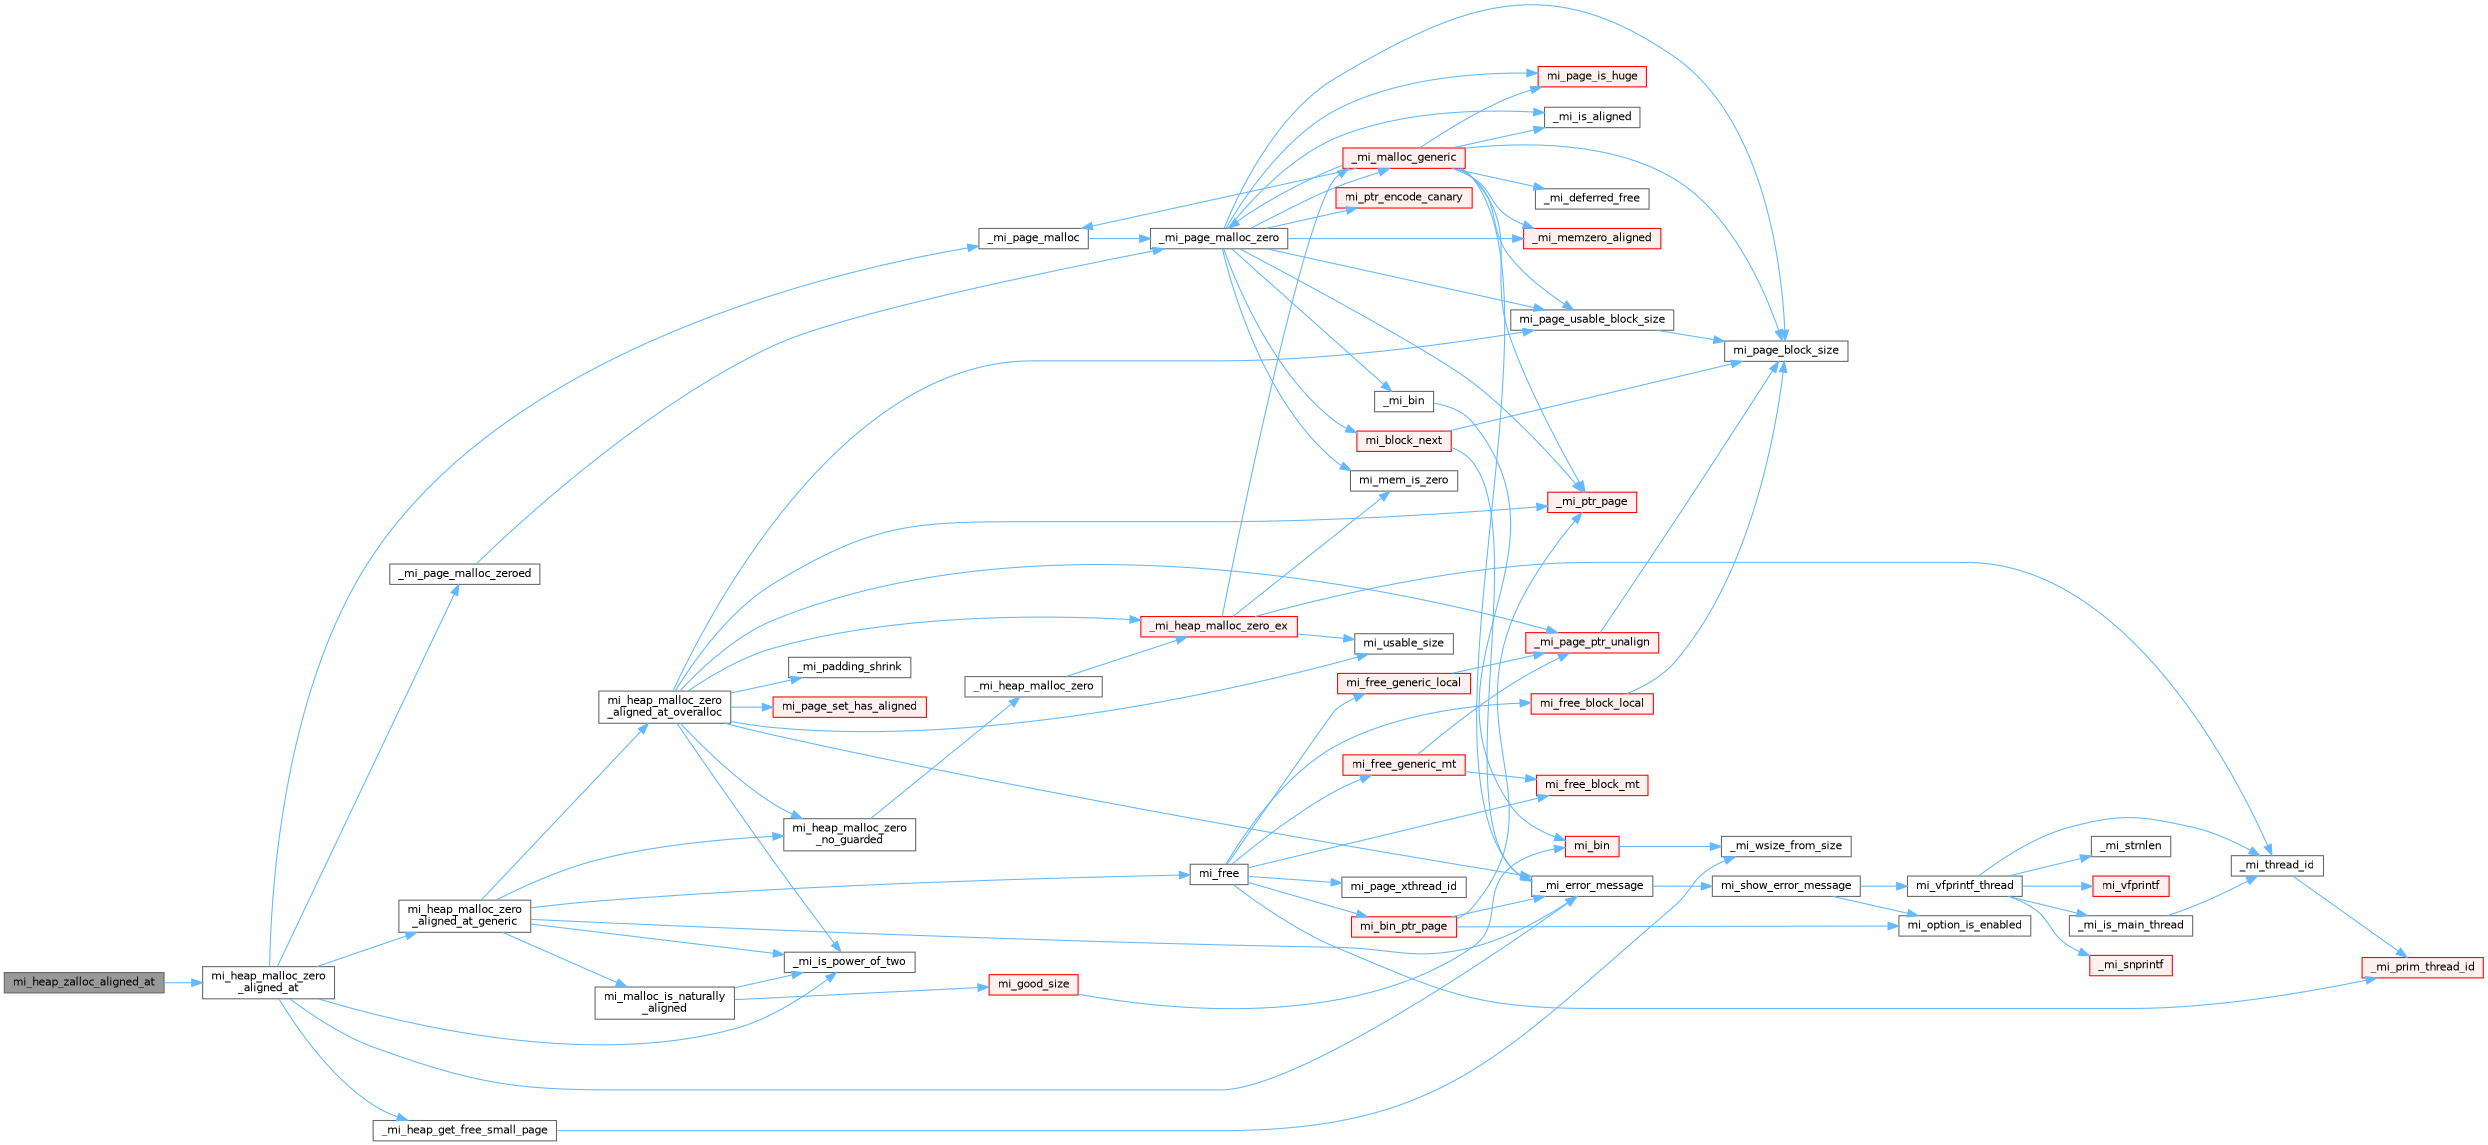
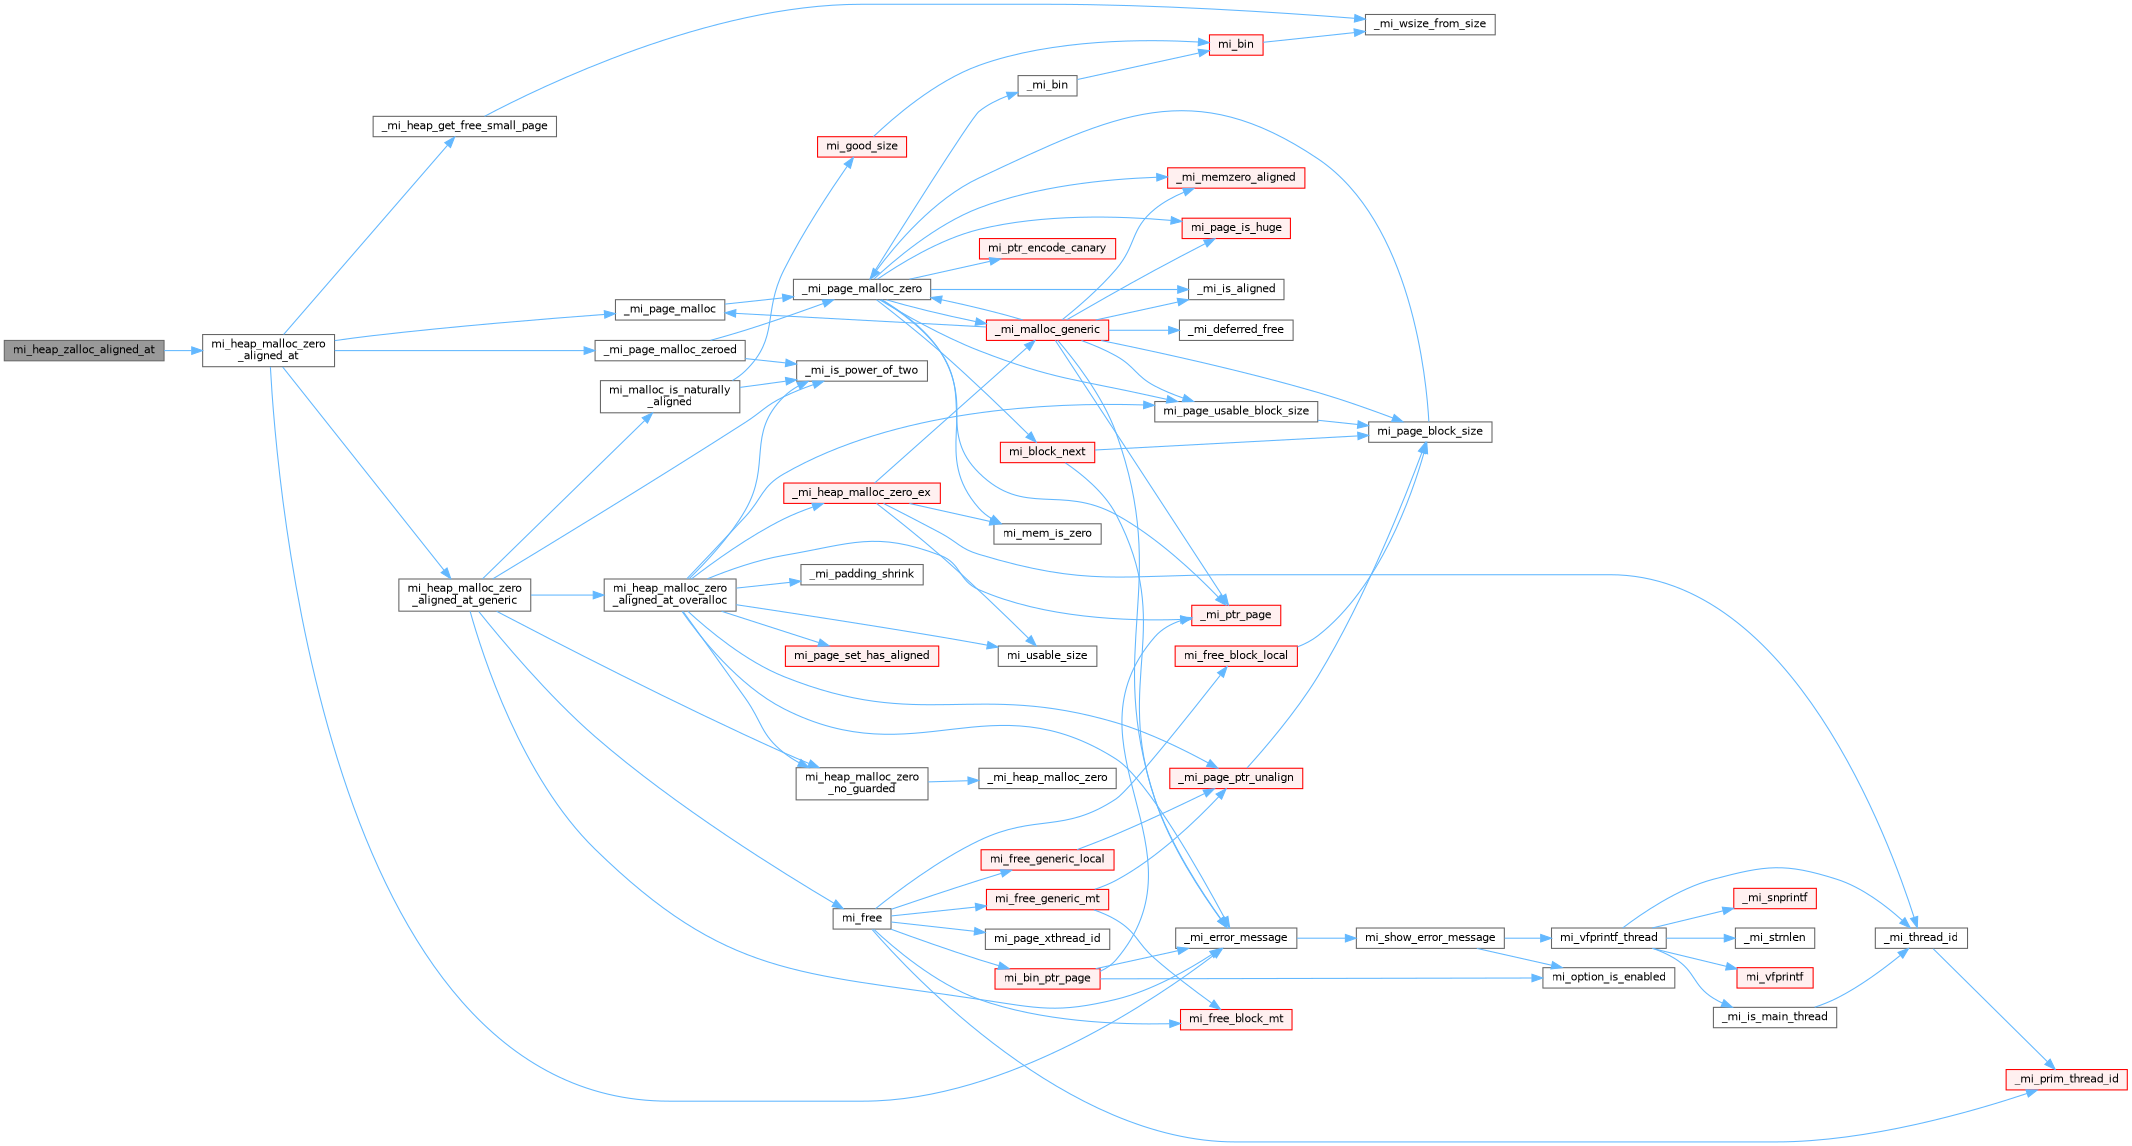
(1560, 8) -> (1225, 116)
(1121, 658) -> none
(578, 1044) -> (765, 361)
